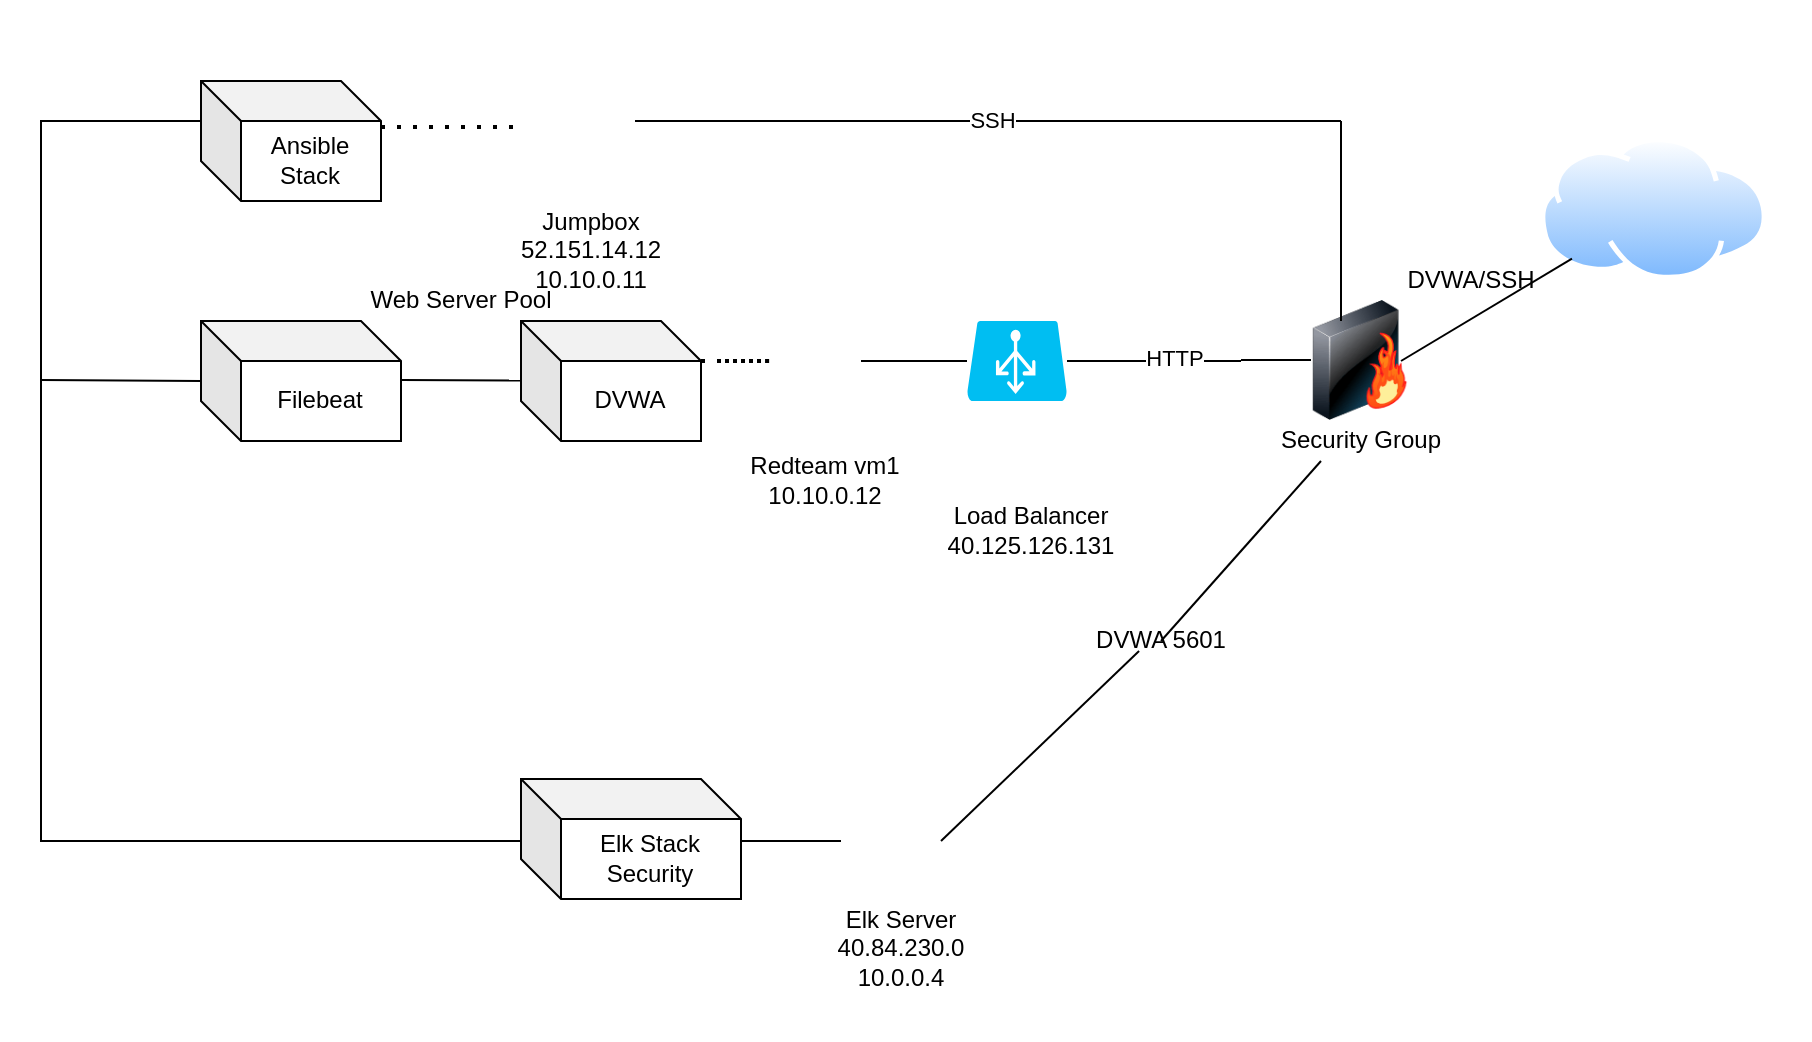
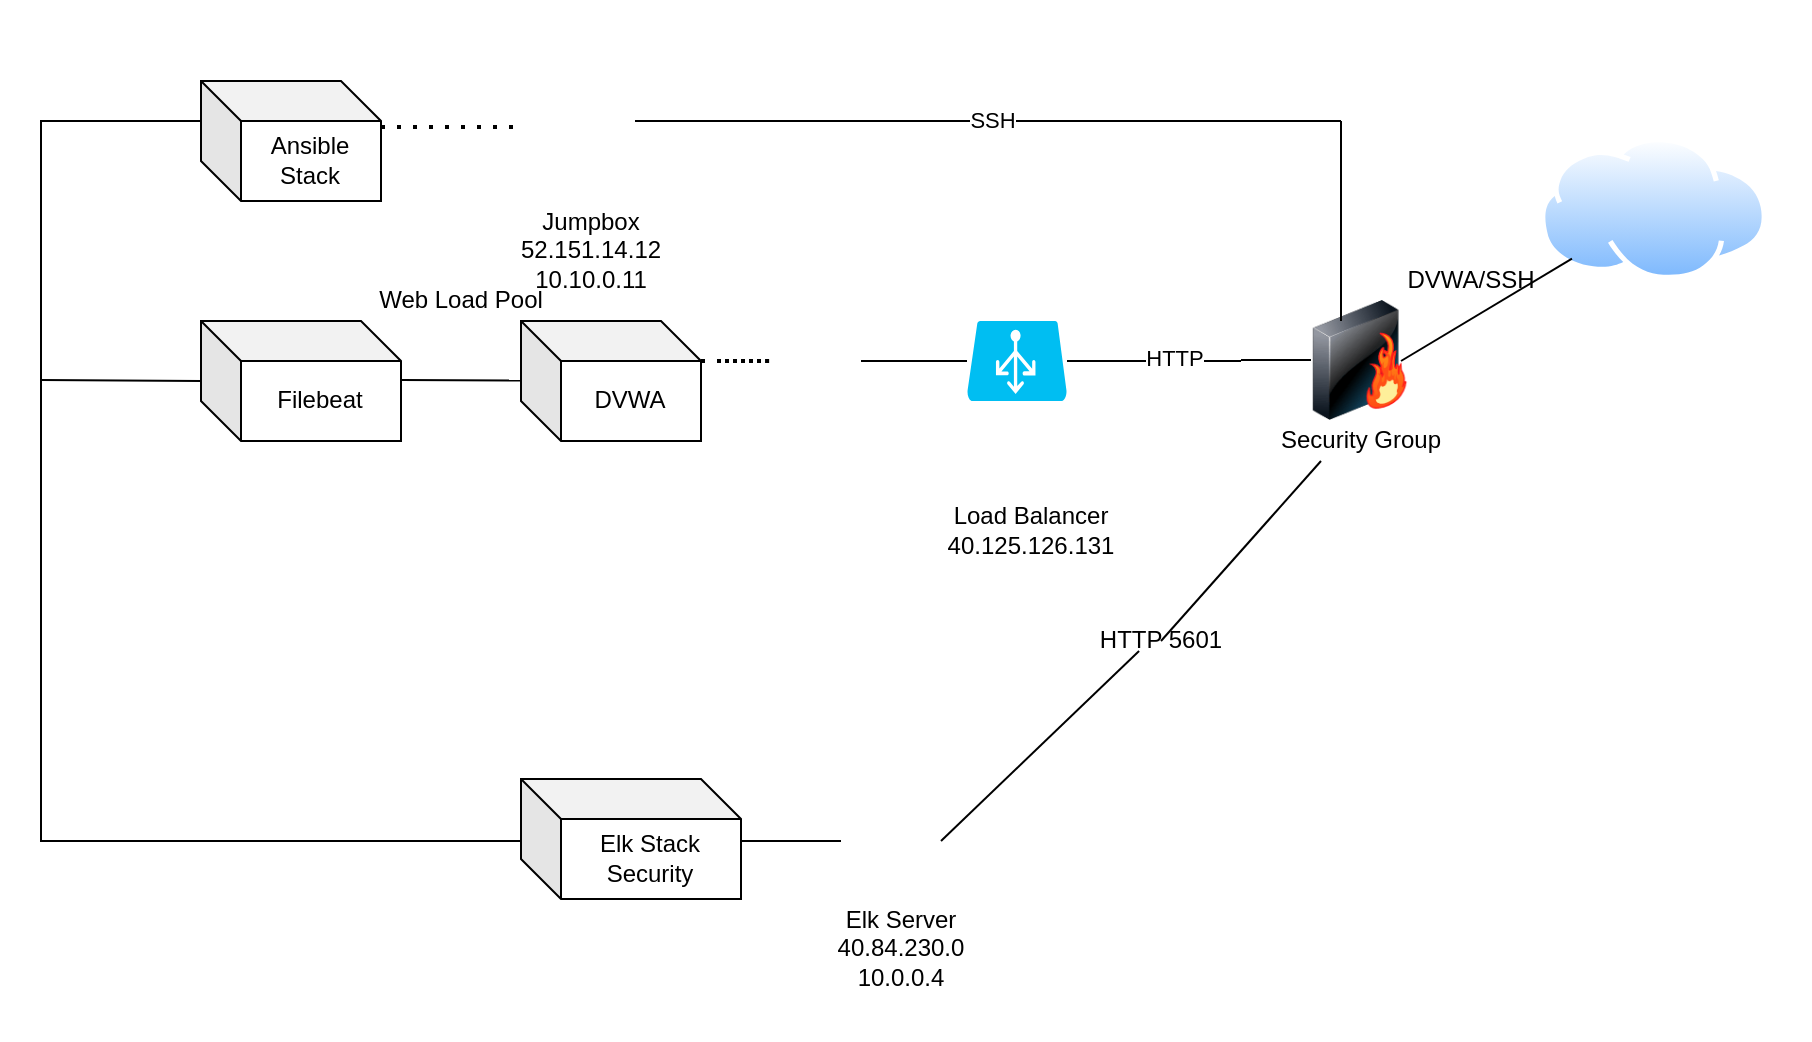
(462, 301) -> (462, 301)
(825, 481) -> none
(1162, 641) -> (1162, 641)
